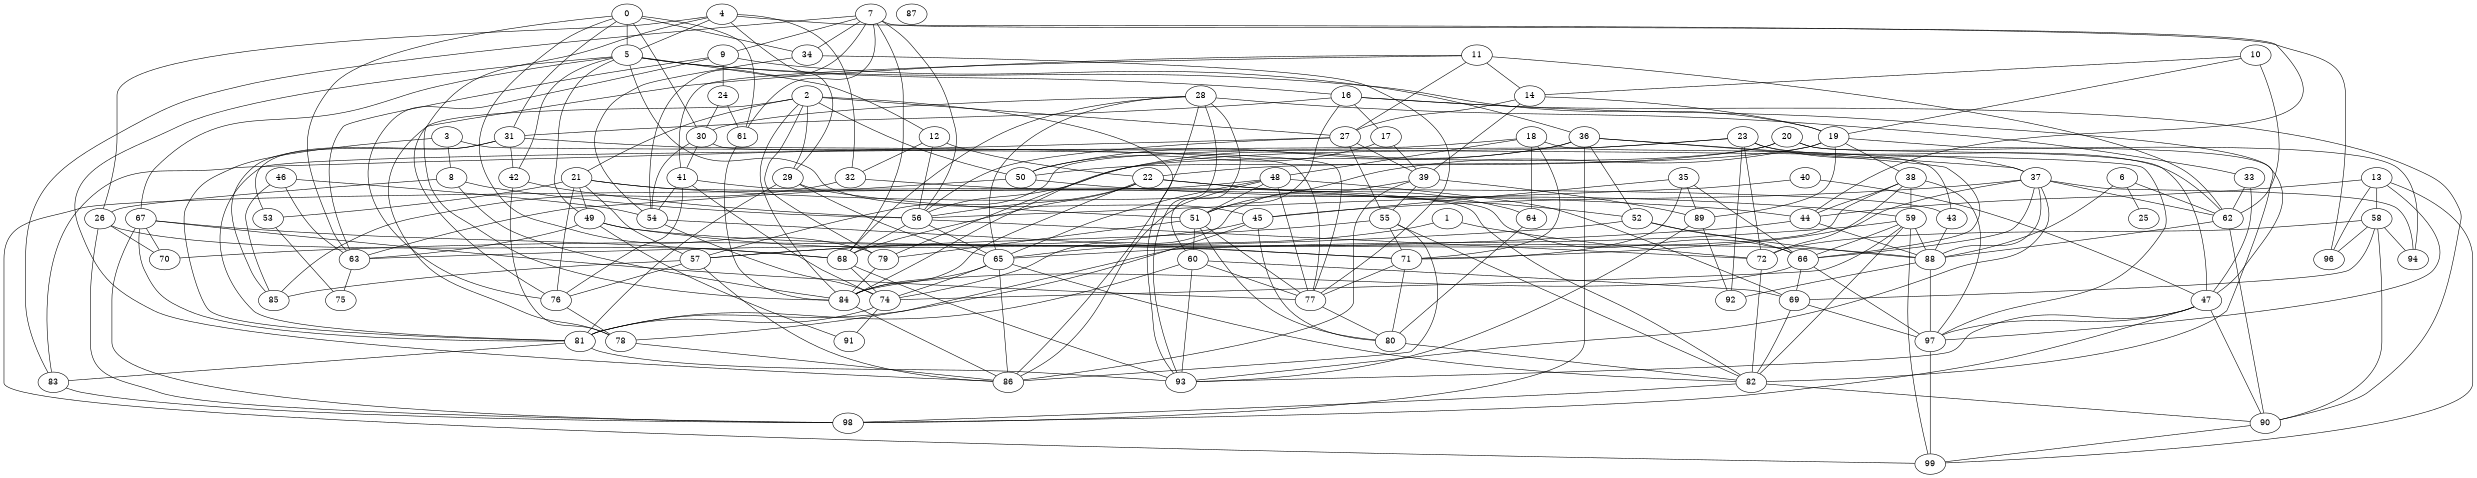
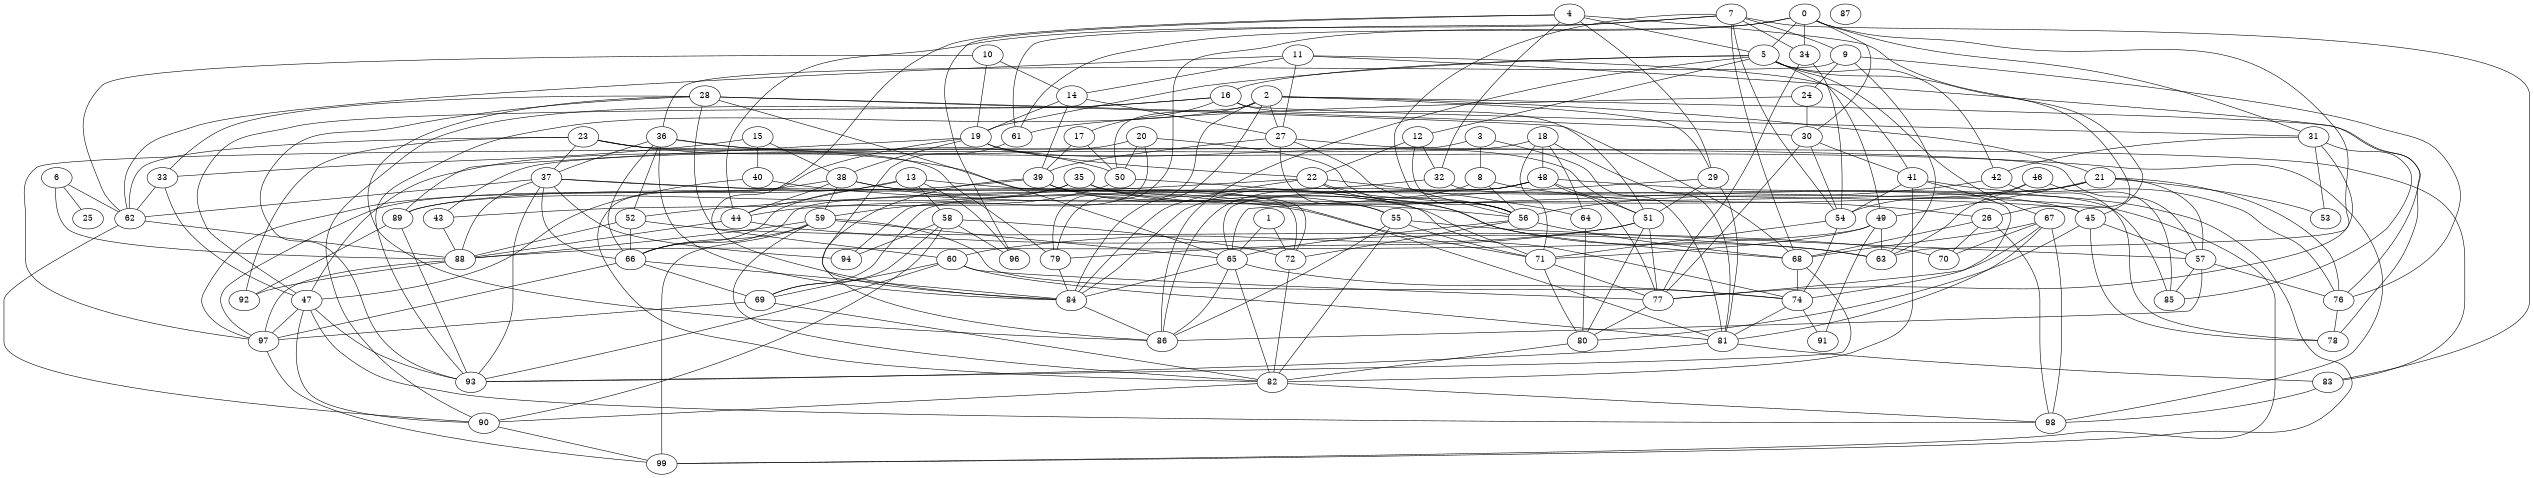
none -> (758, 137)
(341, 301) -> none
(815, 362) -> none
